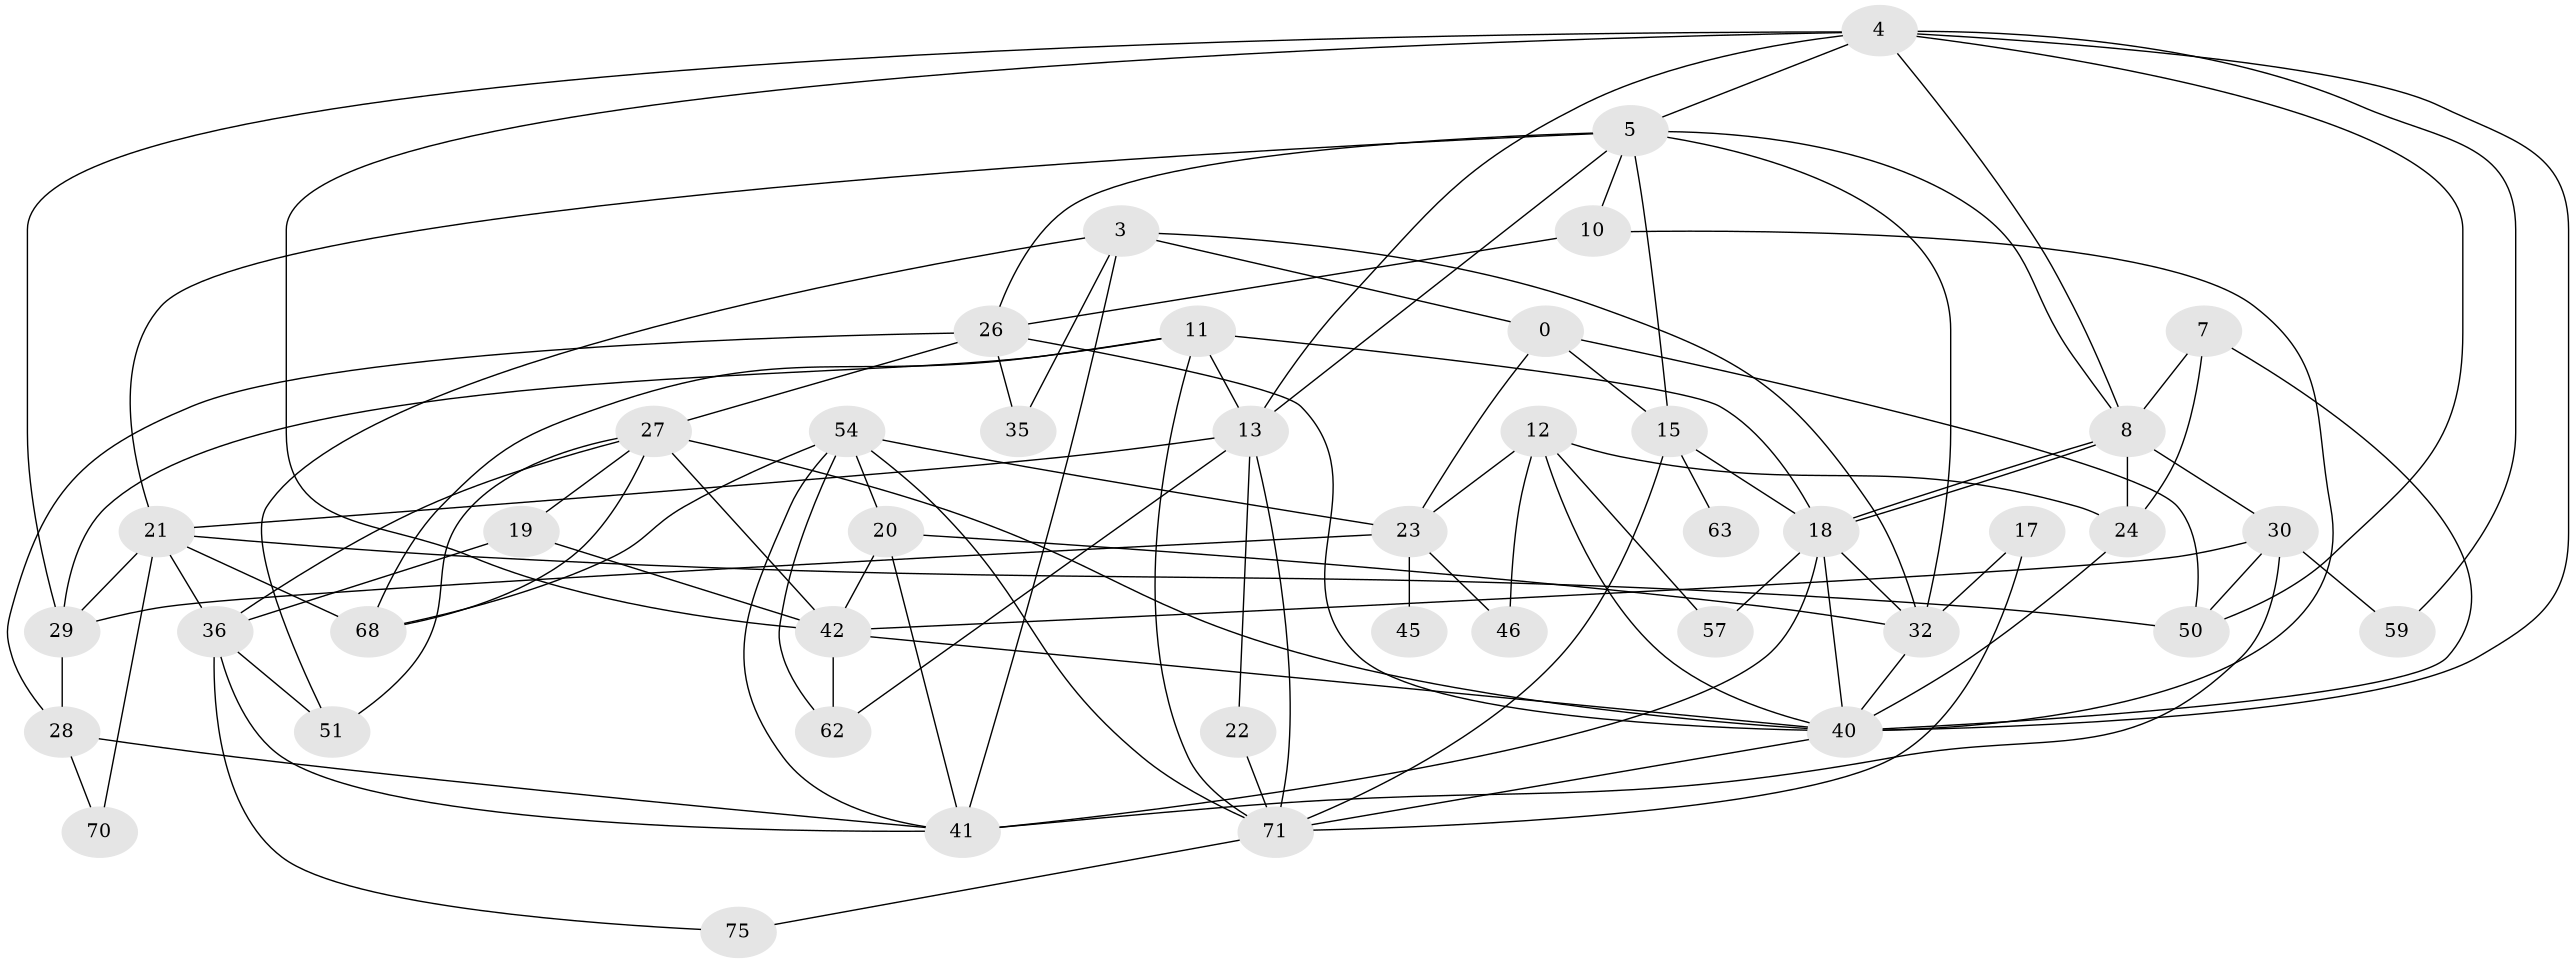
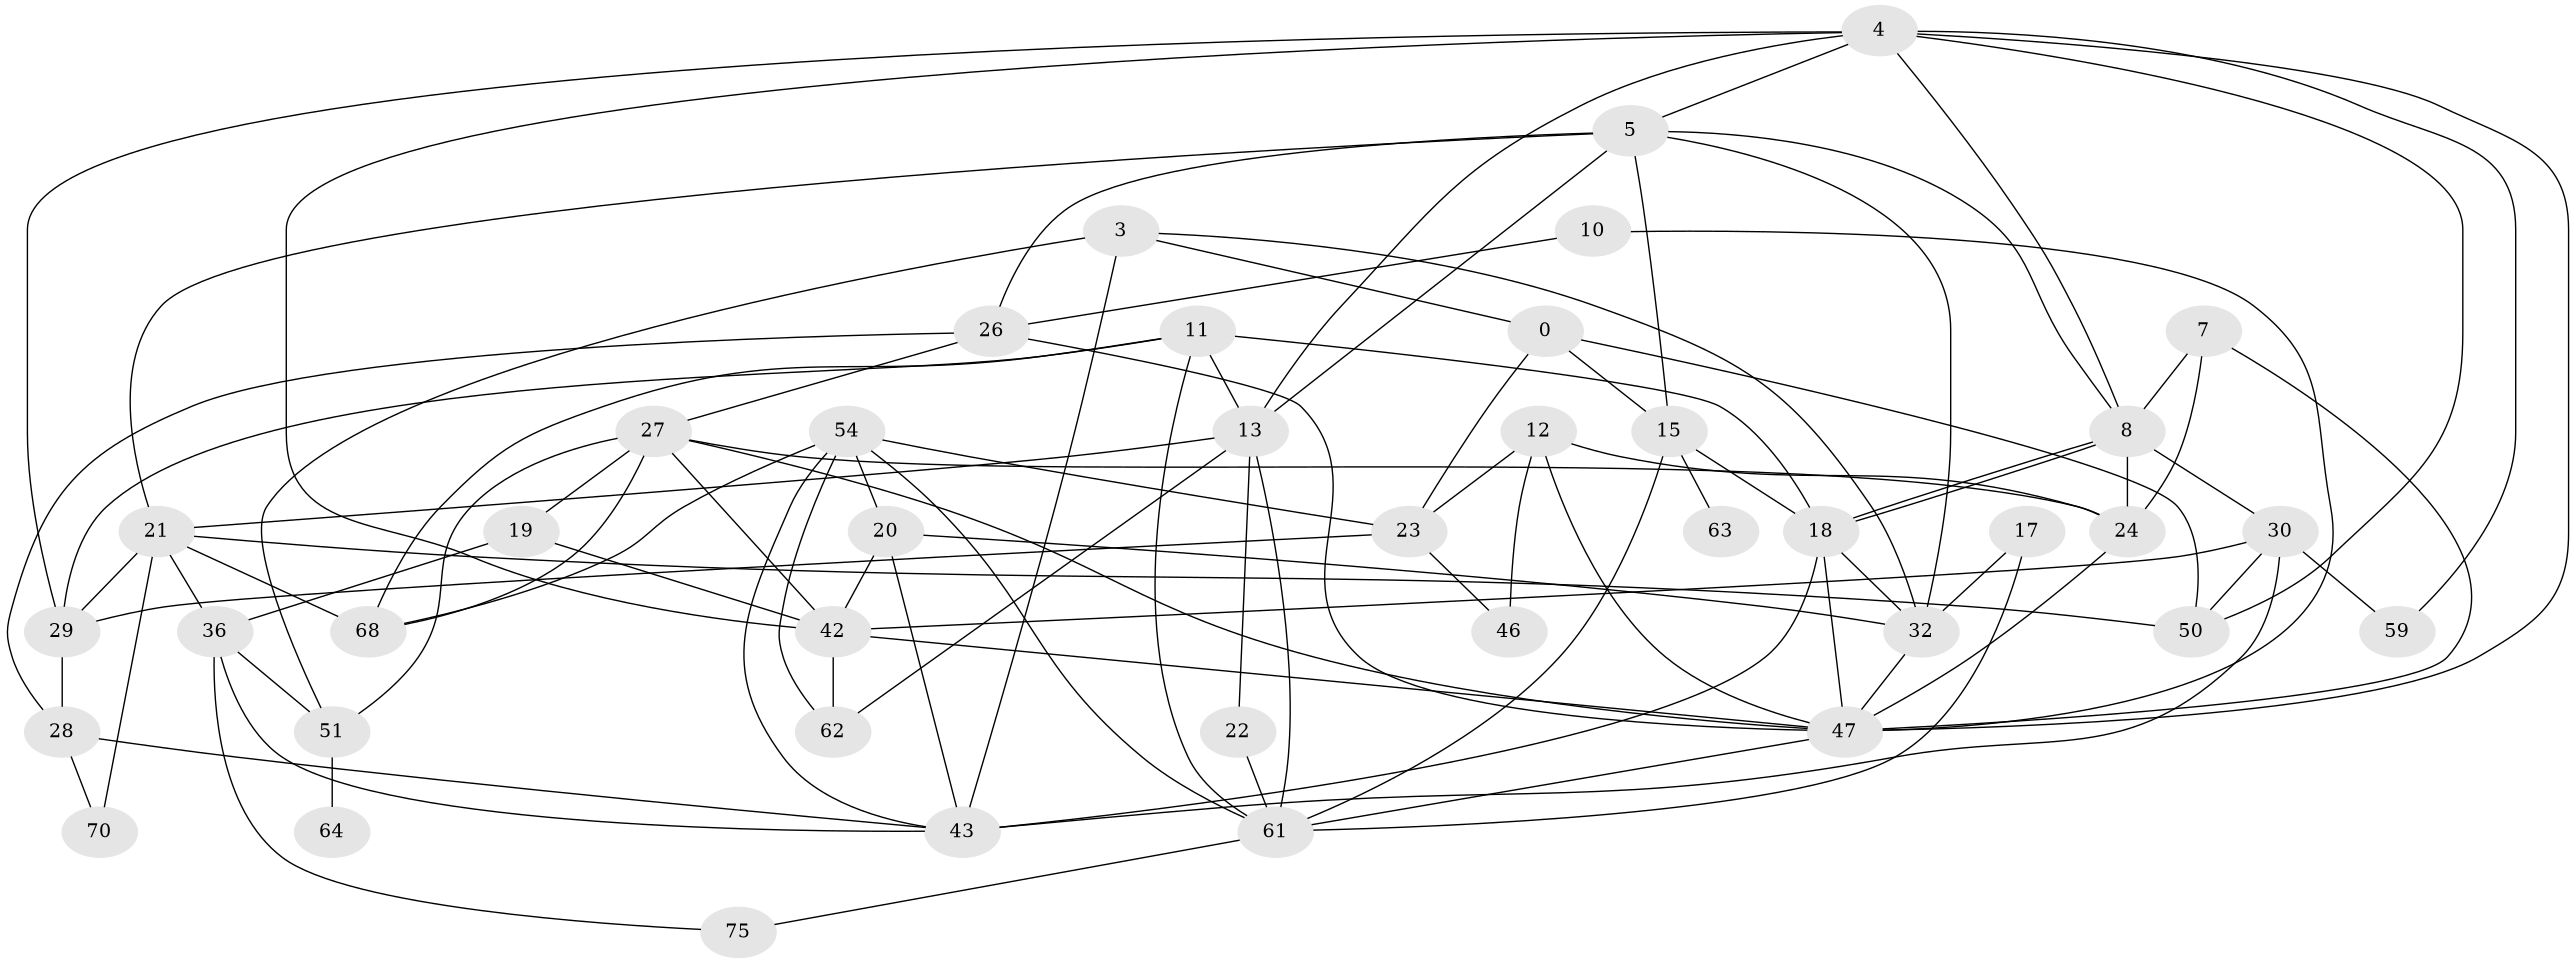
(1612, 181) -> none
(1018, 431) -> none
(393, 522) -> (1396, 467)
(1409, 632) -> none
(1716, 632) -> none
(1845, 732) -> (1845, 732)
none -> (332, 832)
(963, 832) -> (963, 832)
(1276, 832) -> (1276, 832)
